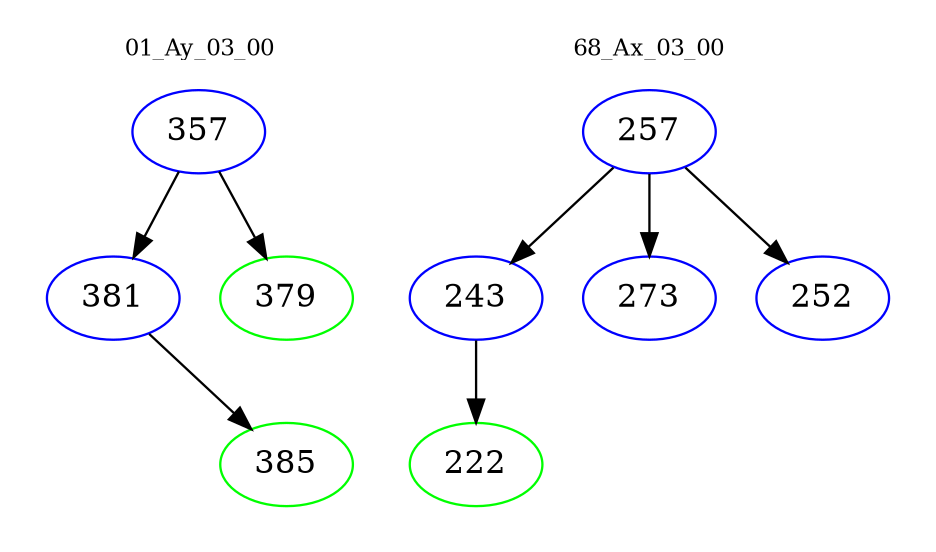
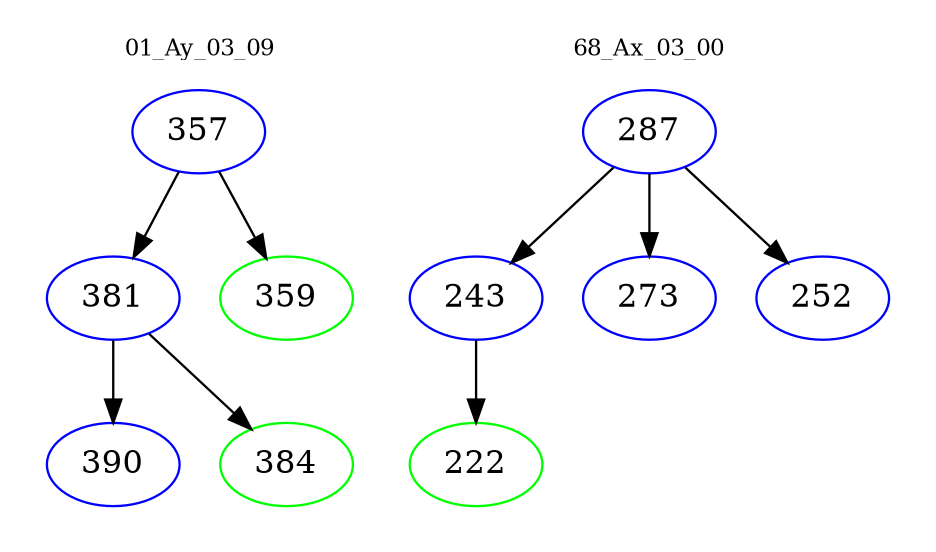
(200, 50) -> (200, 50)
(649, 132) -> (649, 132)
(287, 298) -> (287, 298)
none -> (113, 465)
(287, 465) -> (287, 465)
